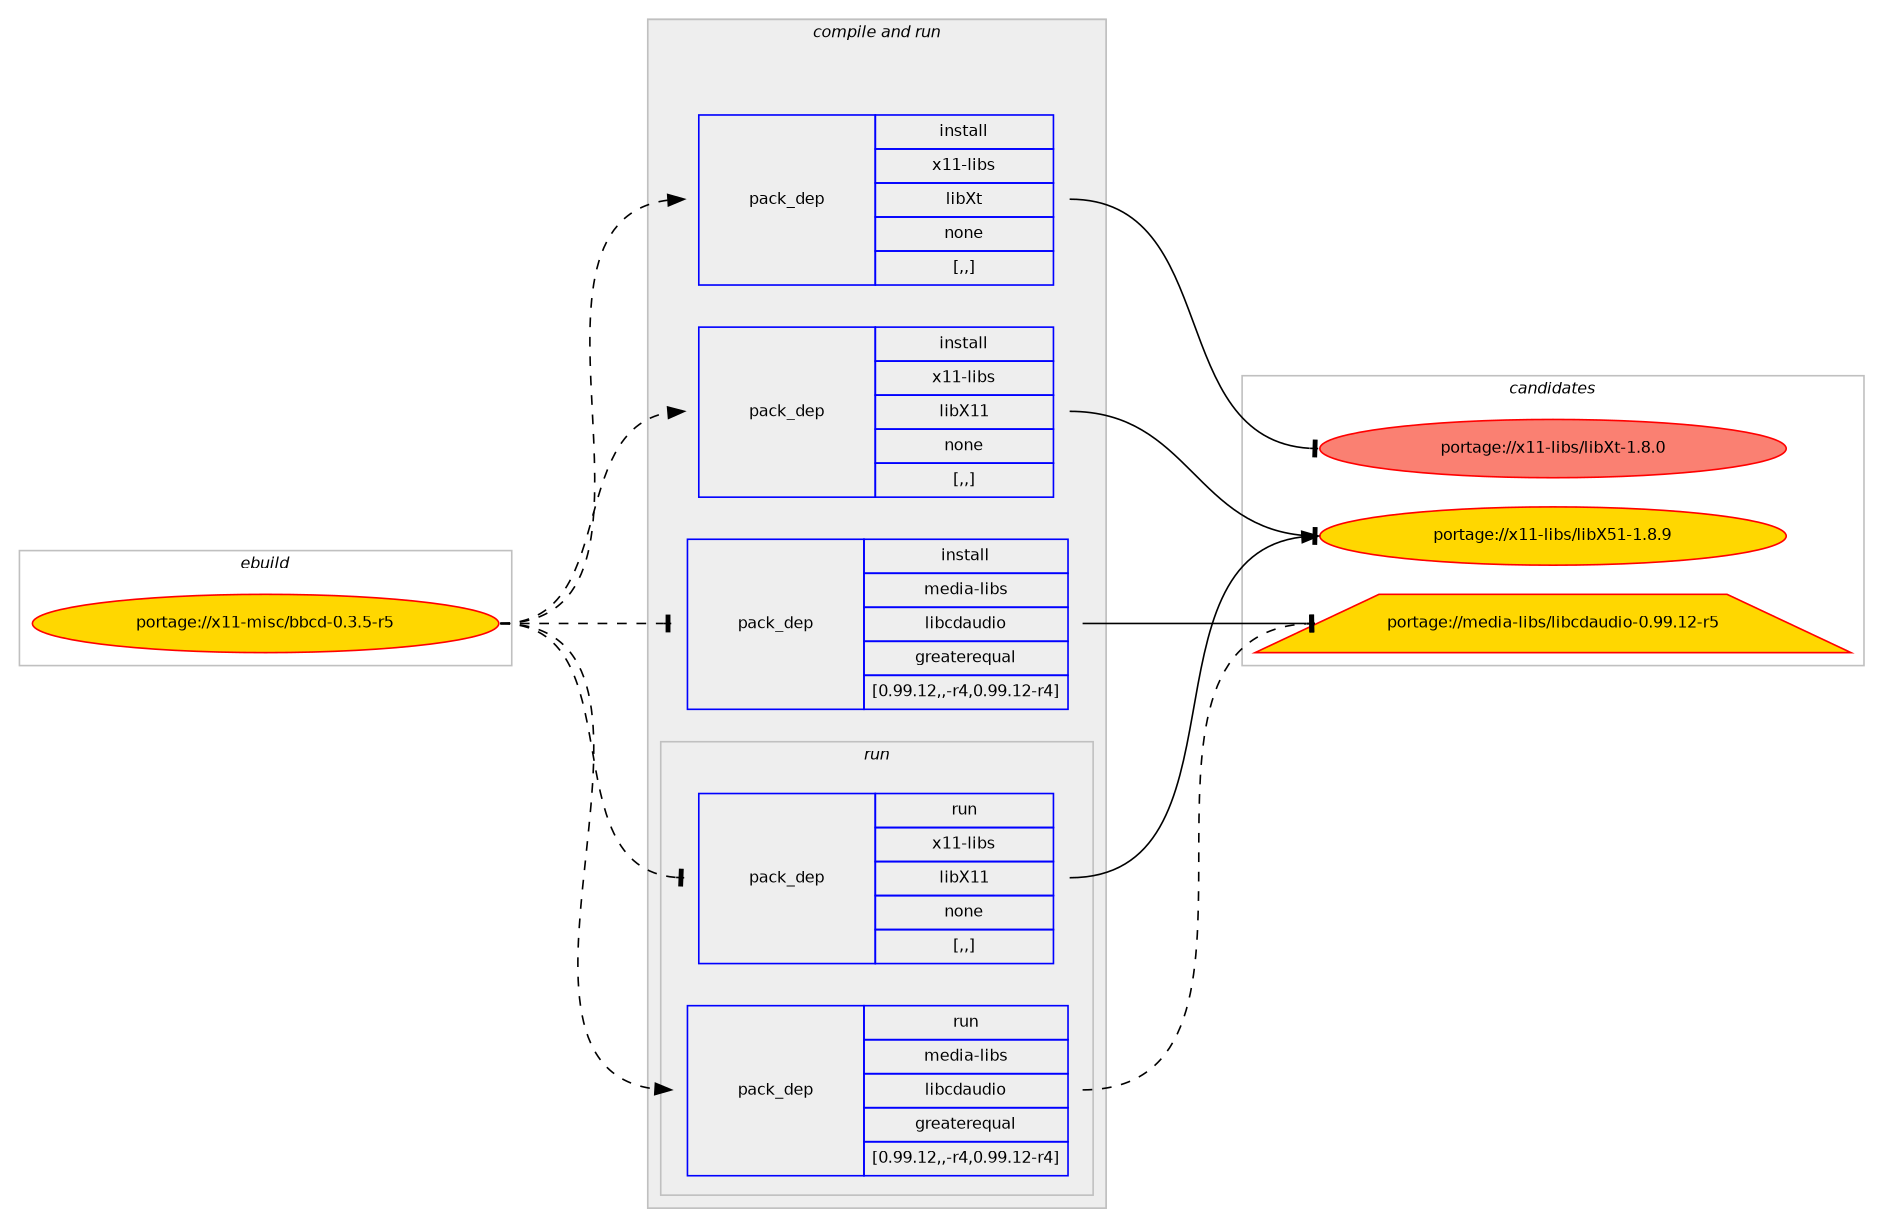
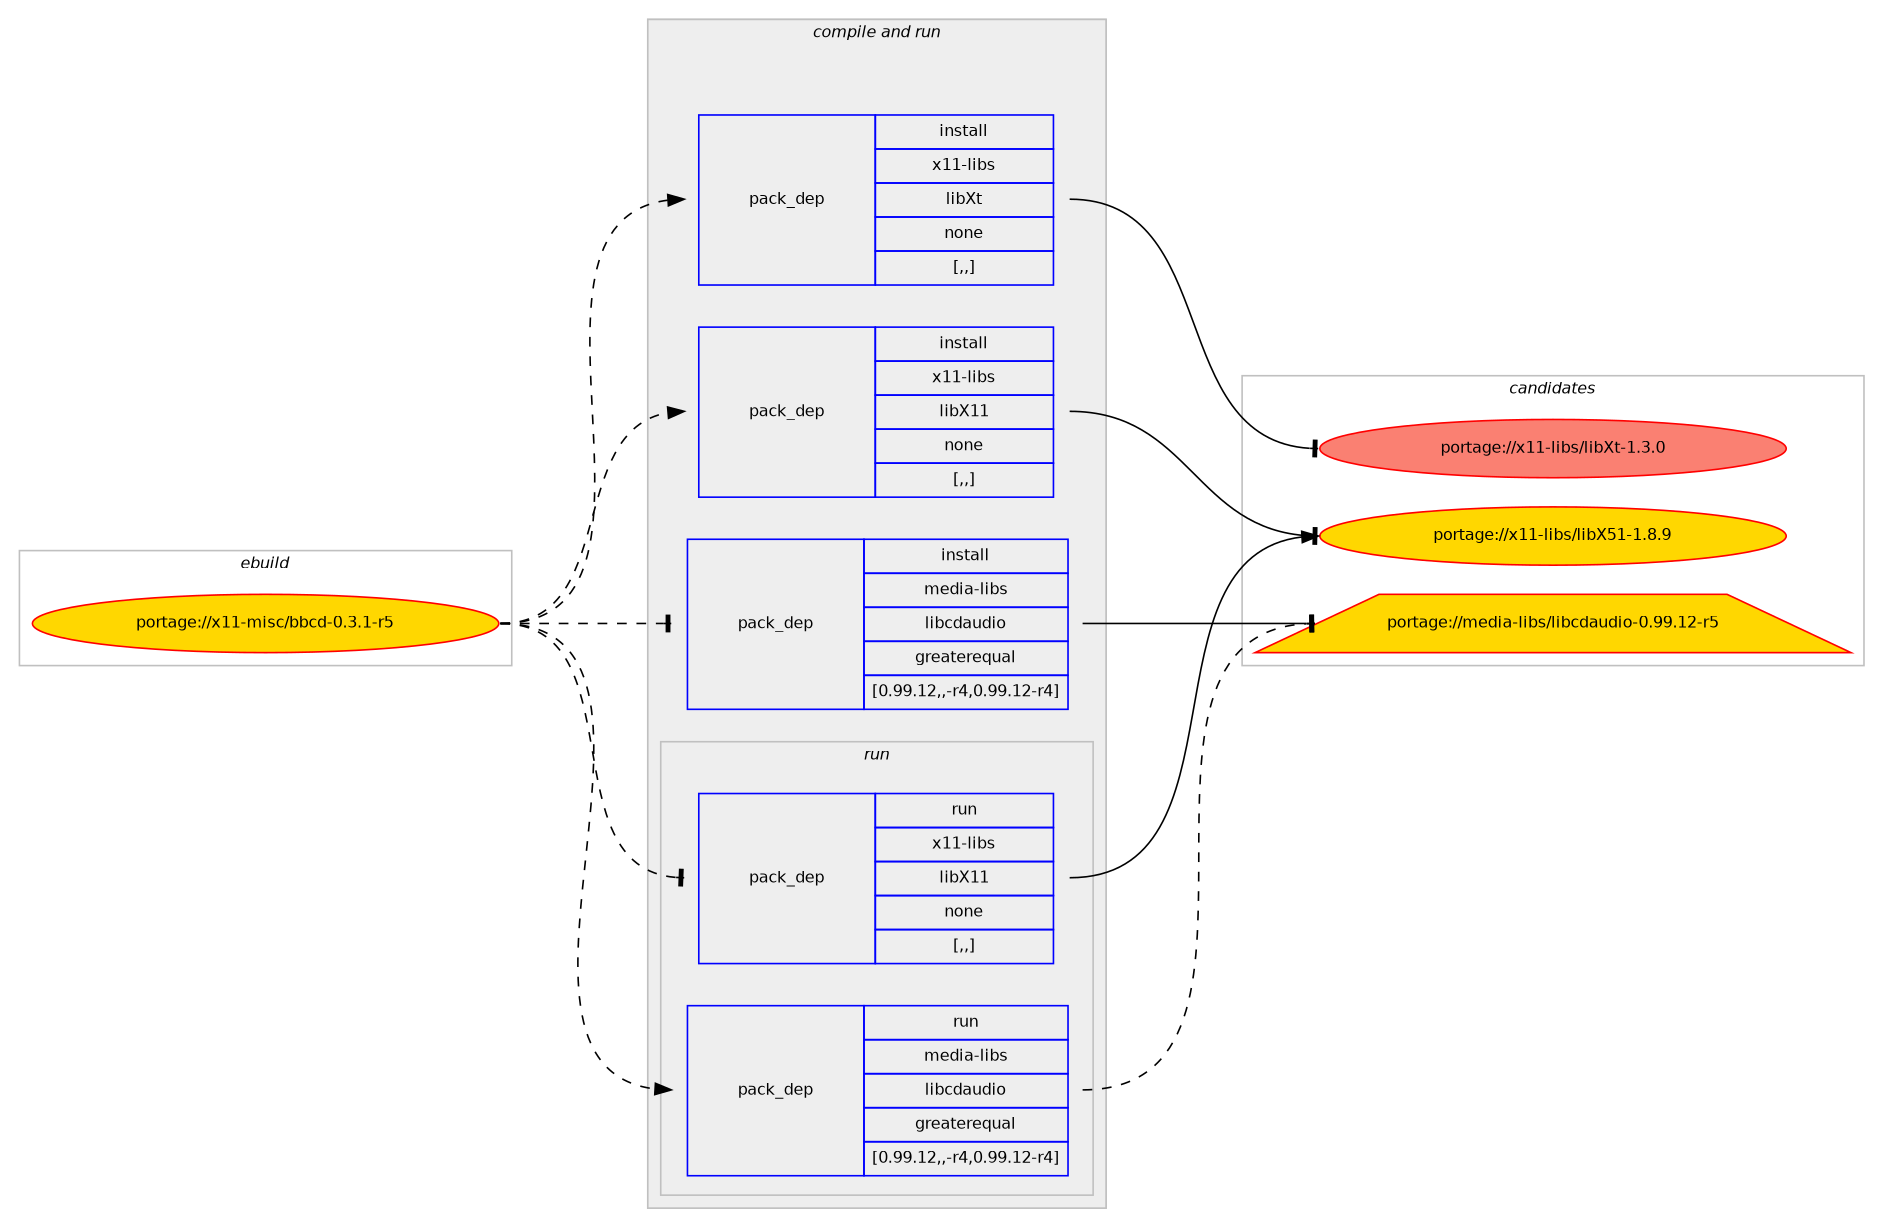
(1553, 449) -> (1553, 449)
(266, 623) -> (266, 623)
